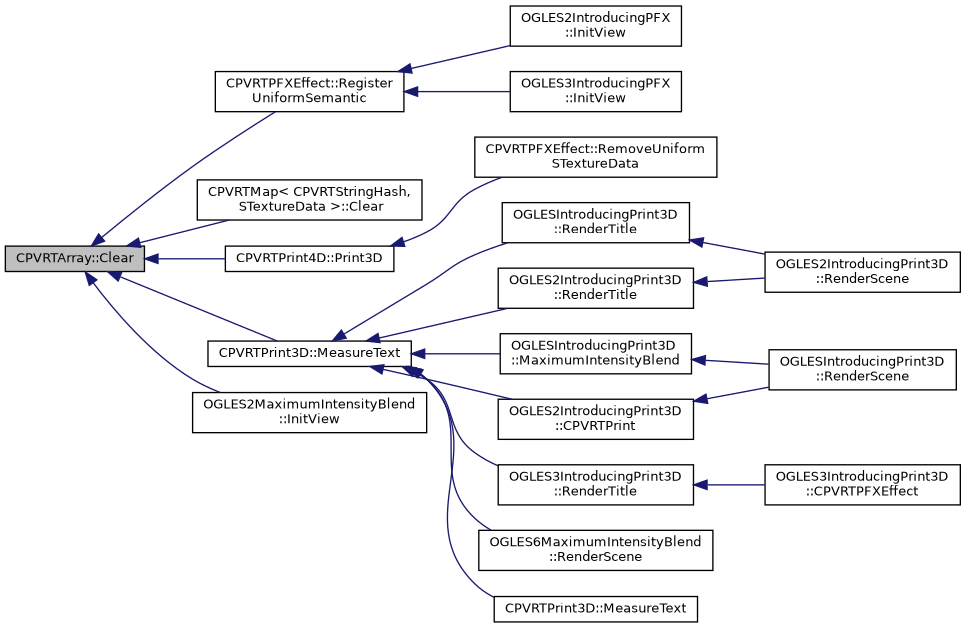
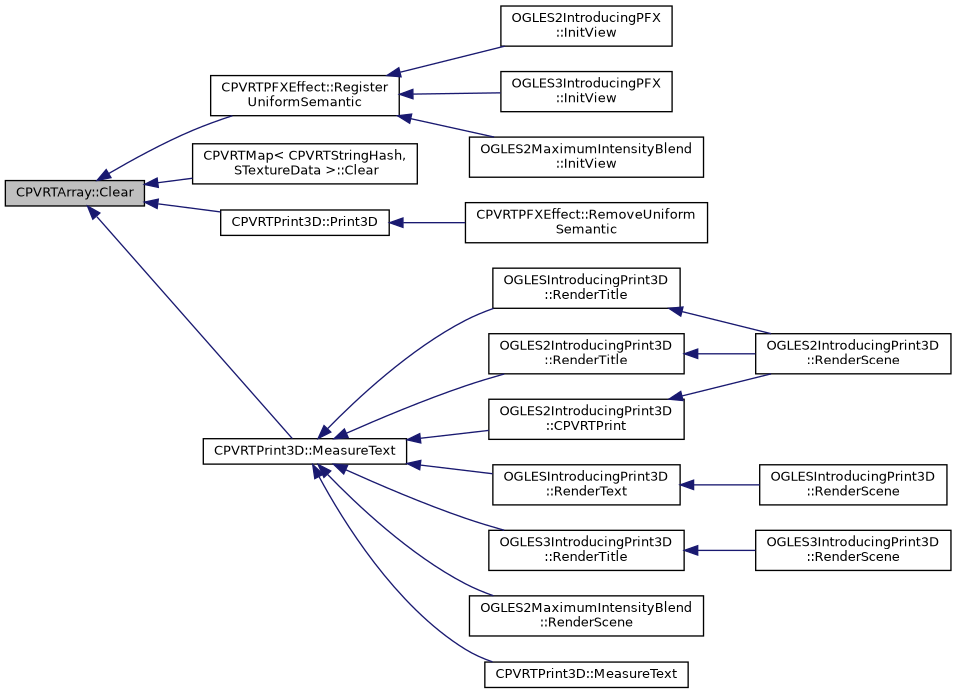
(596, 157) -> (586, 223)
(310, 259) -> (305, 223)
(150, 346) -> (452, 128)
(596, 354) -> (586, 485)
(738, 393) -> (727, 385)
(863, 485) -> (853, 550)
(596, 550) -> (586, 616)
